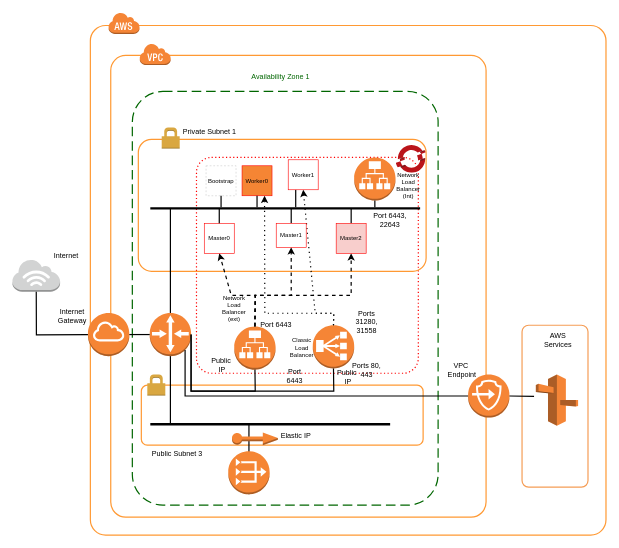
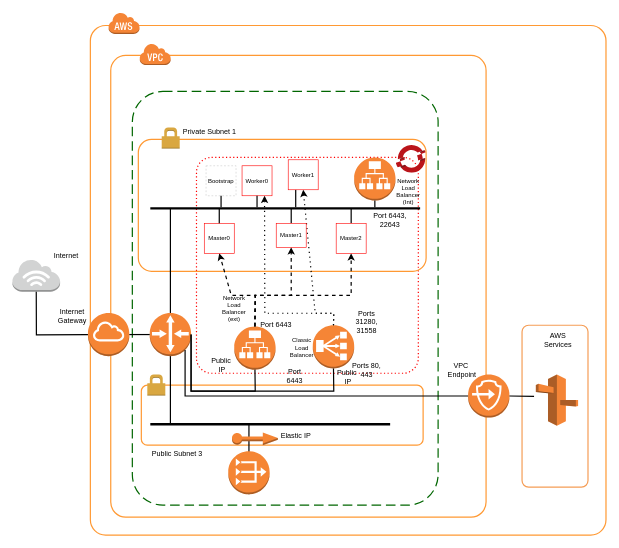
(281, 77) -> none
(257, 181) -> (257, 181)
(409, 186) -> (409, 192)
(351, 239) -> (351, 239)
